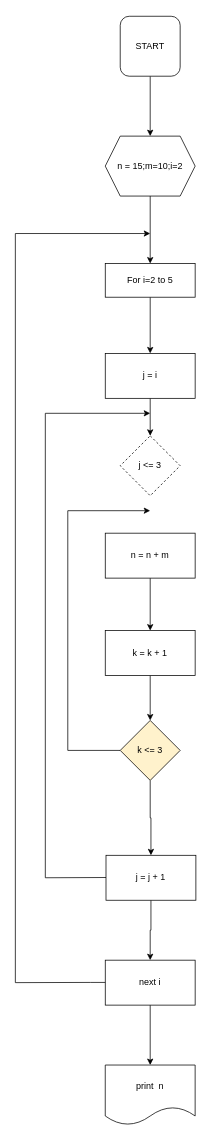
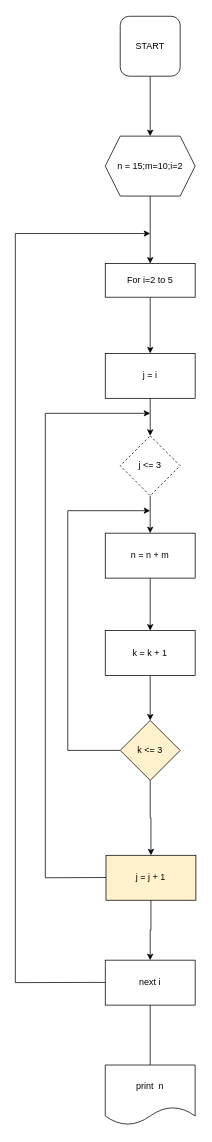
none -> (150, 512)
(151, 878) -> (151, 878)
(150, 1059) -> (150, 1060)
